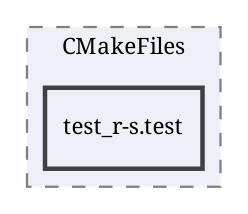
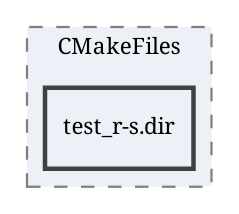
(124, 128) -> (119, 128)
